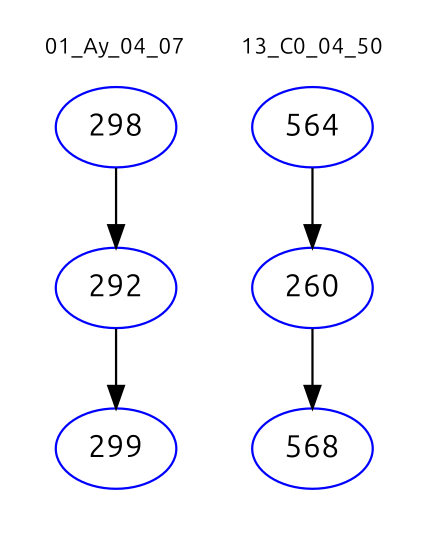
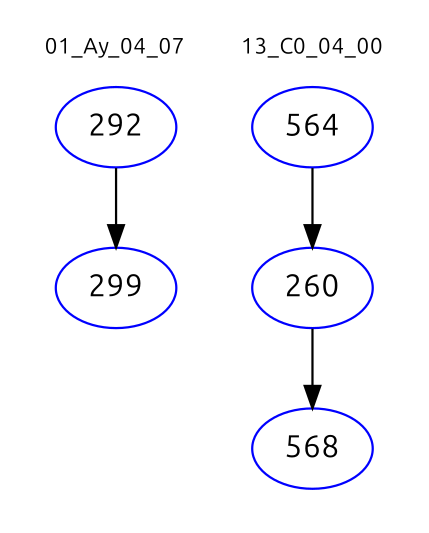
(312, 48) -> (312, 48)
(116, 127) -> none
